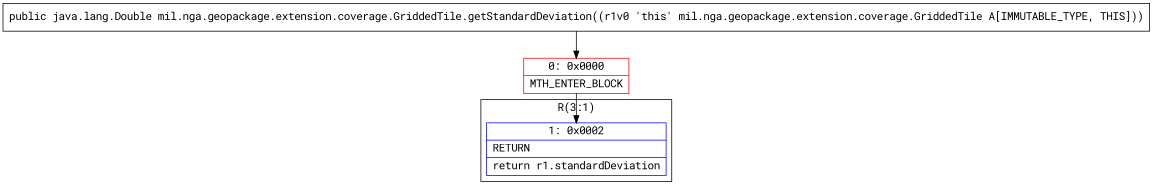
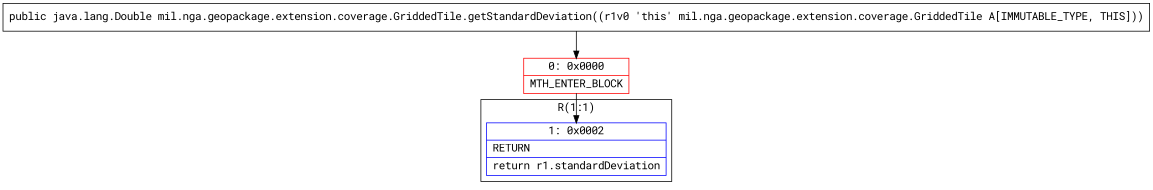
(576, 108) -> (576, 108)
